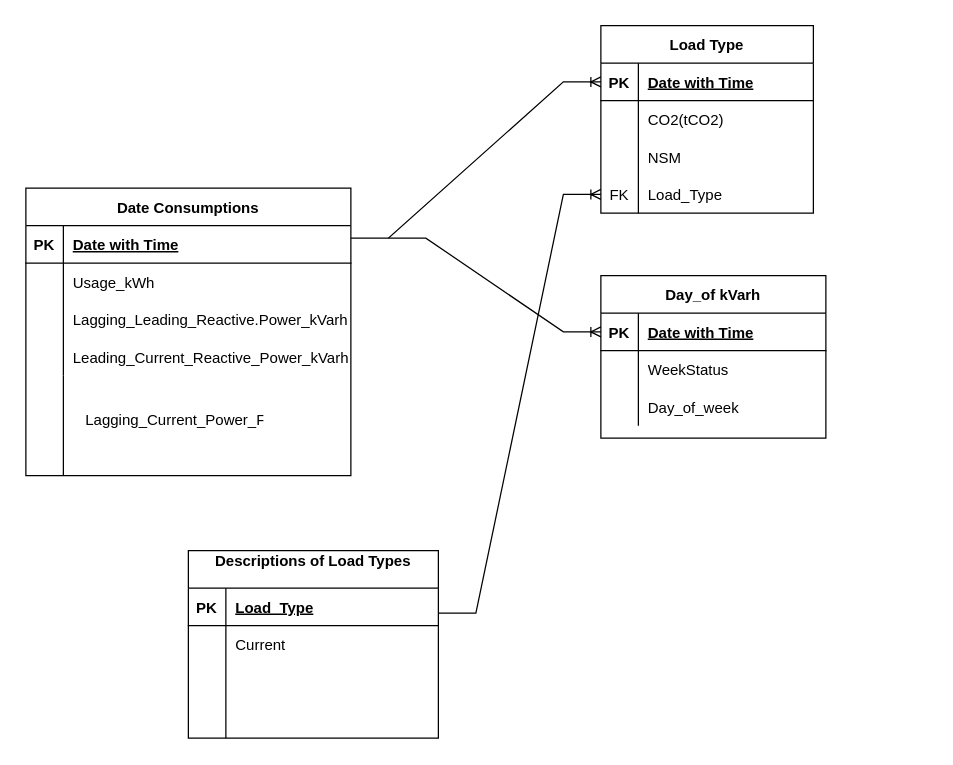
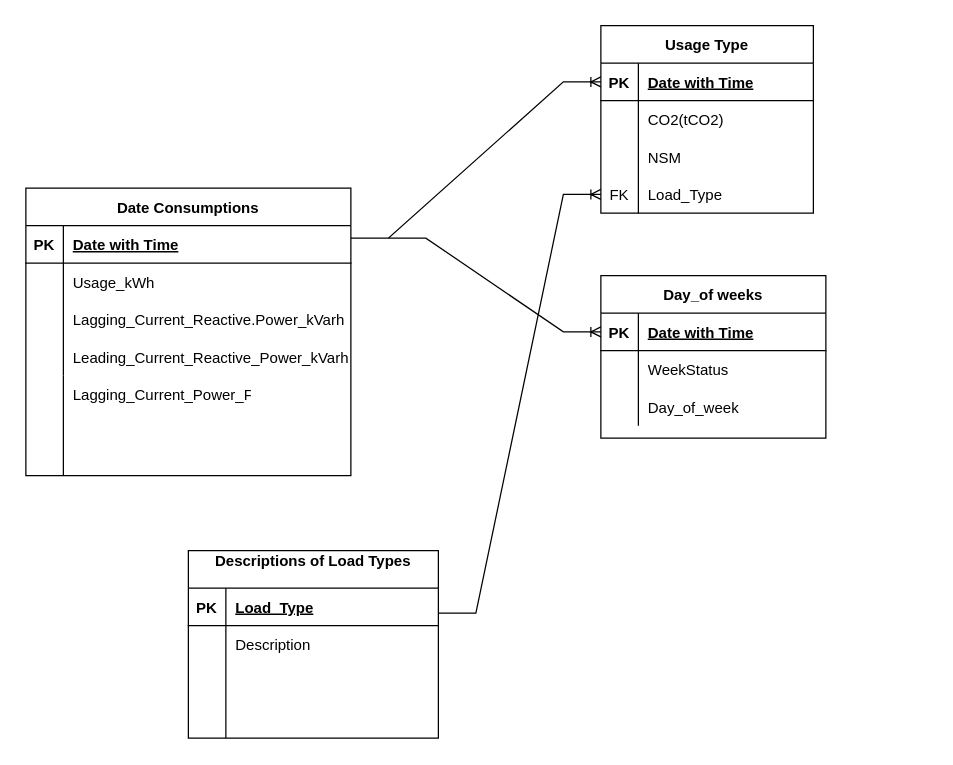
(706, 45) -> (706, 45)
(713, 295) -> (713, 295)
(216, 320) -> (218, 320)
(169, 419) -> (157, 394)
(264, 645) -> (277, 645)
